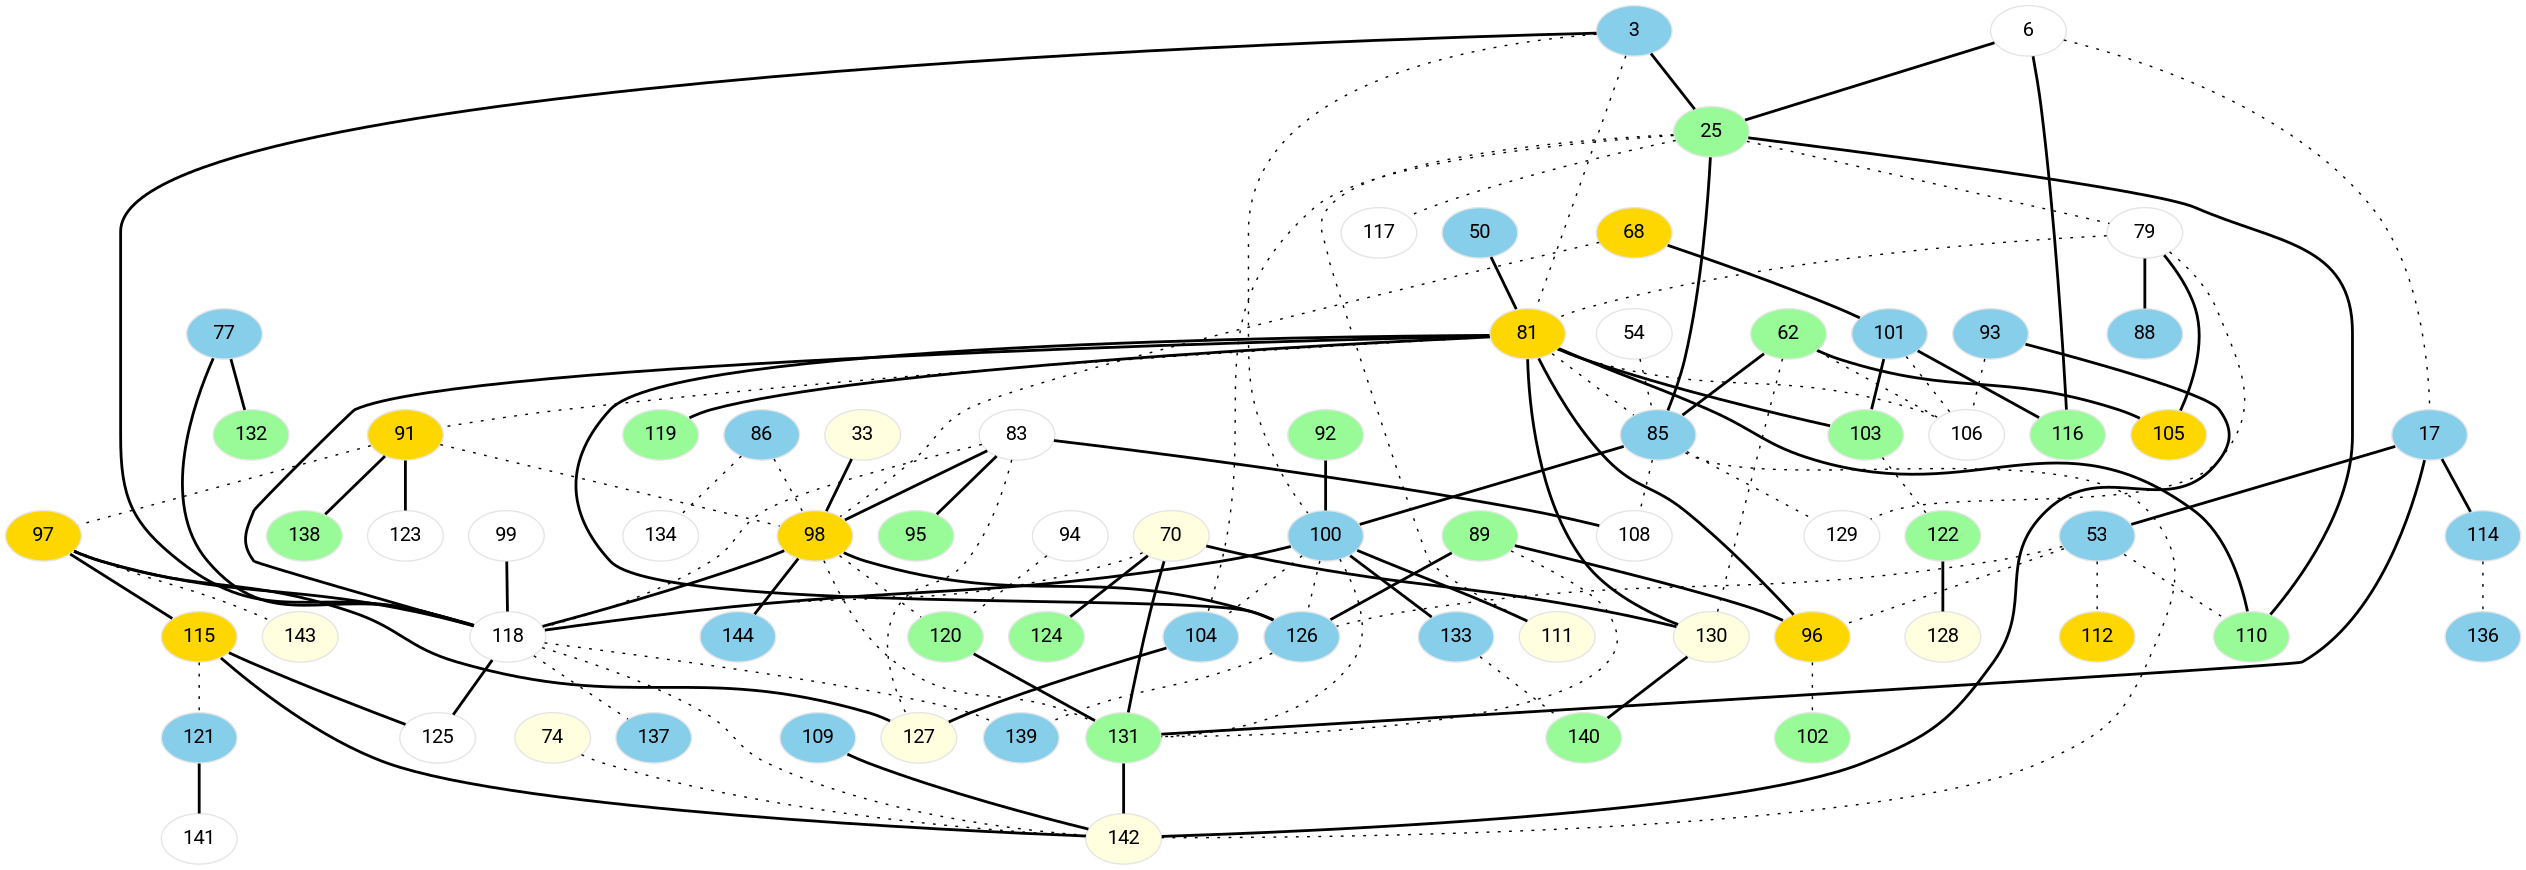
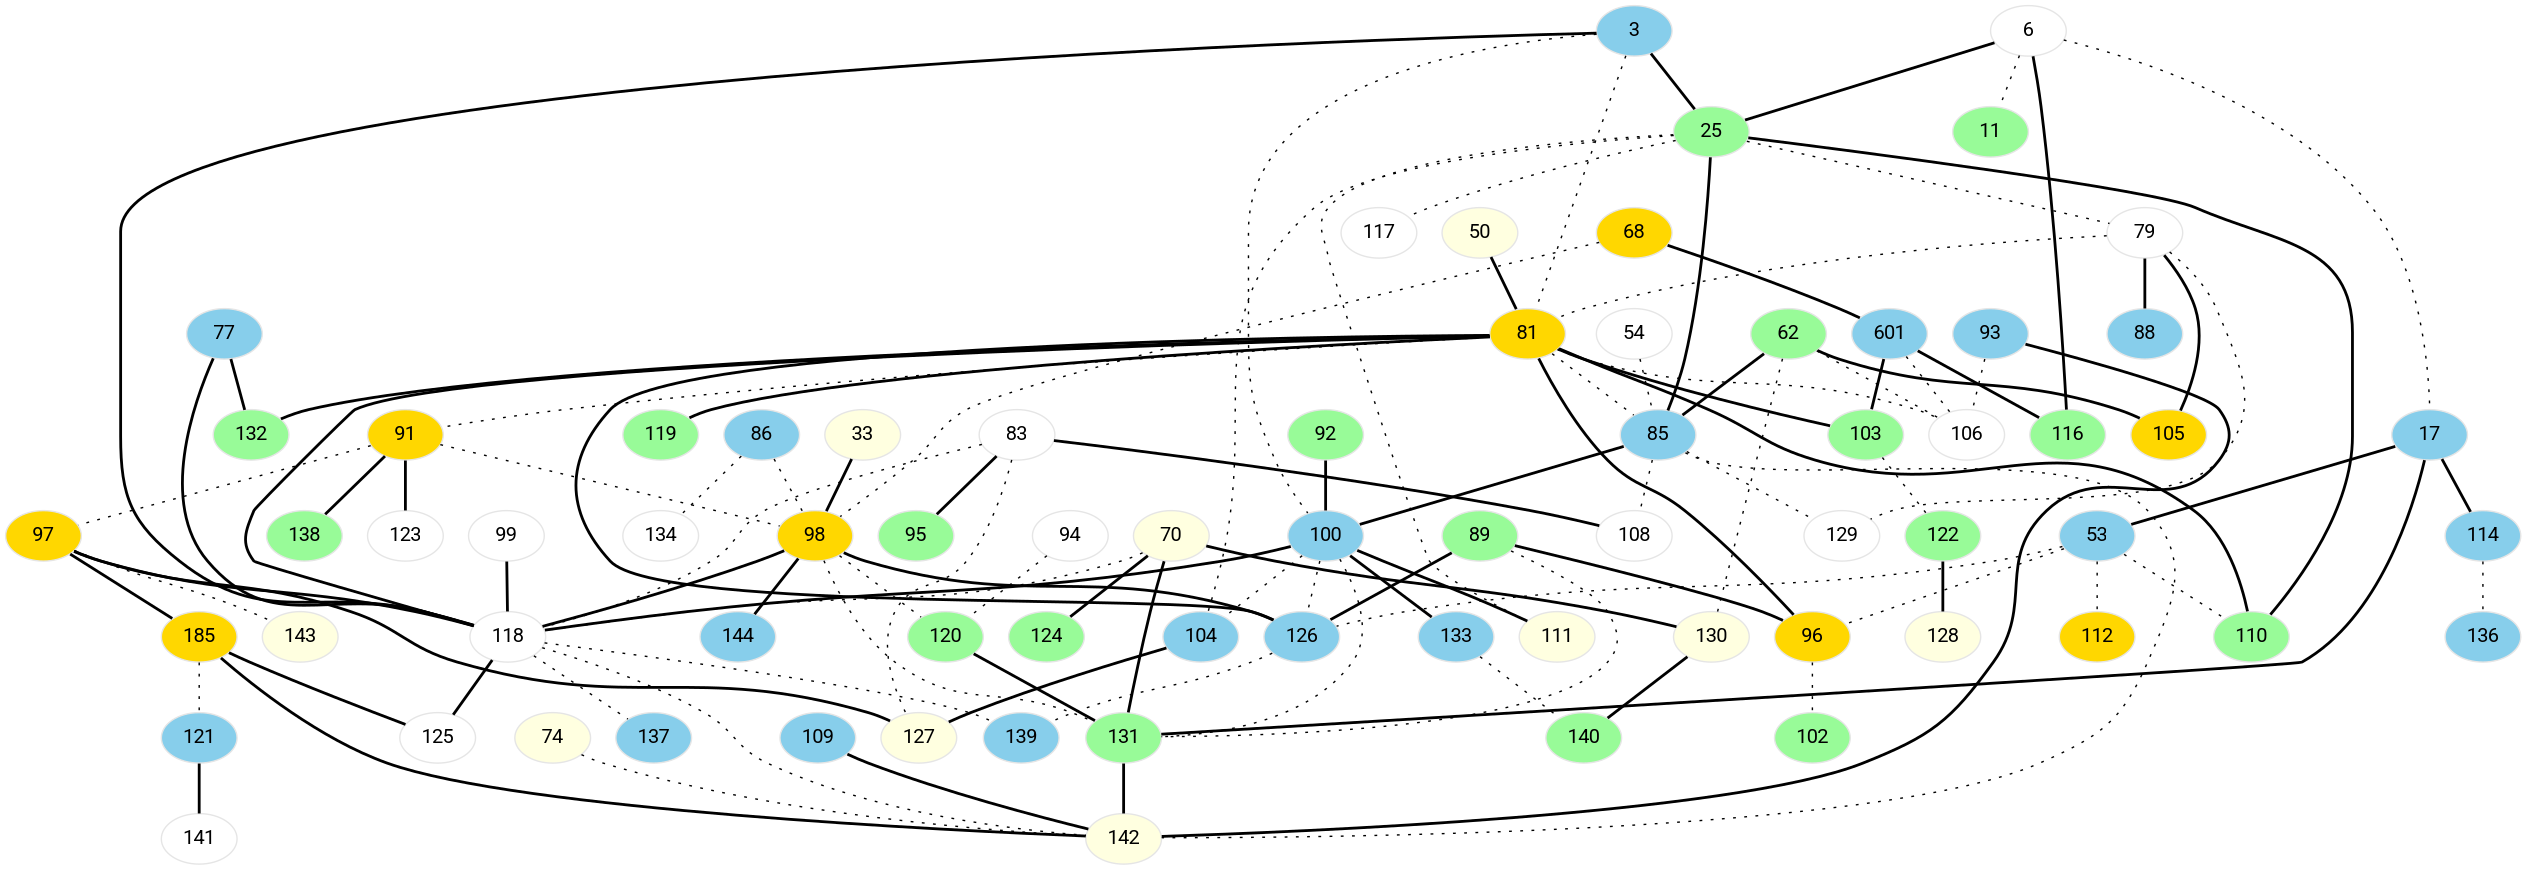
none -> (1991, 132)
(1480, 233) -> (1480, 233)
(1890, 334) -> (1890, 334)
(916, 485) -> none
(1563, 526) -> (883, 356)
(199, 637) -> (199, 637)
